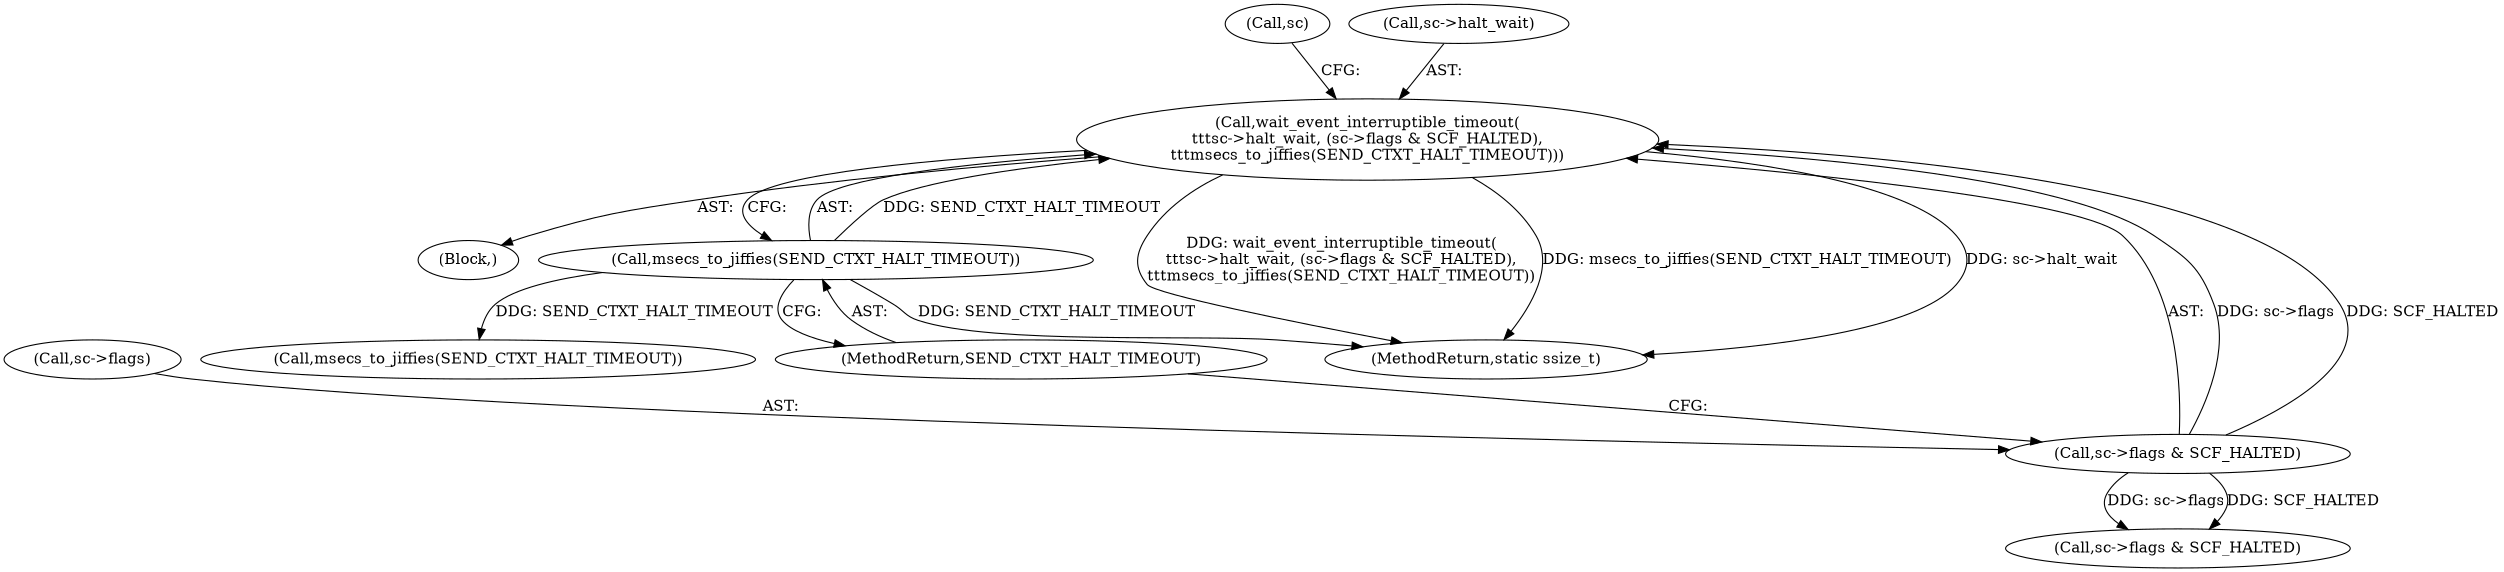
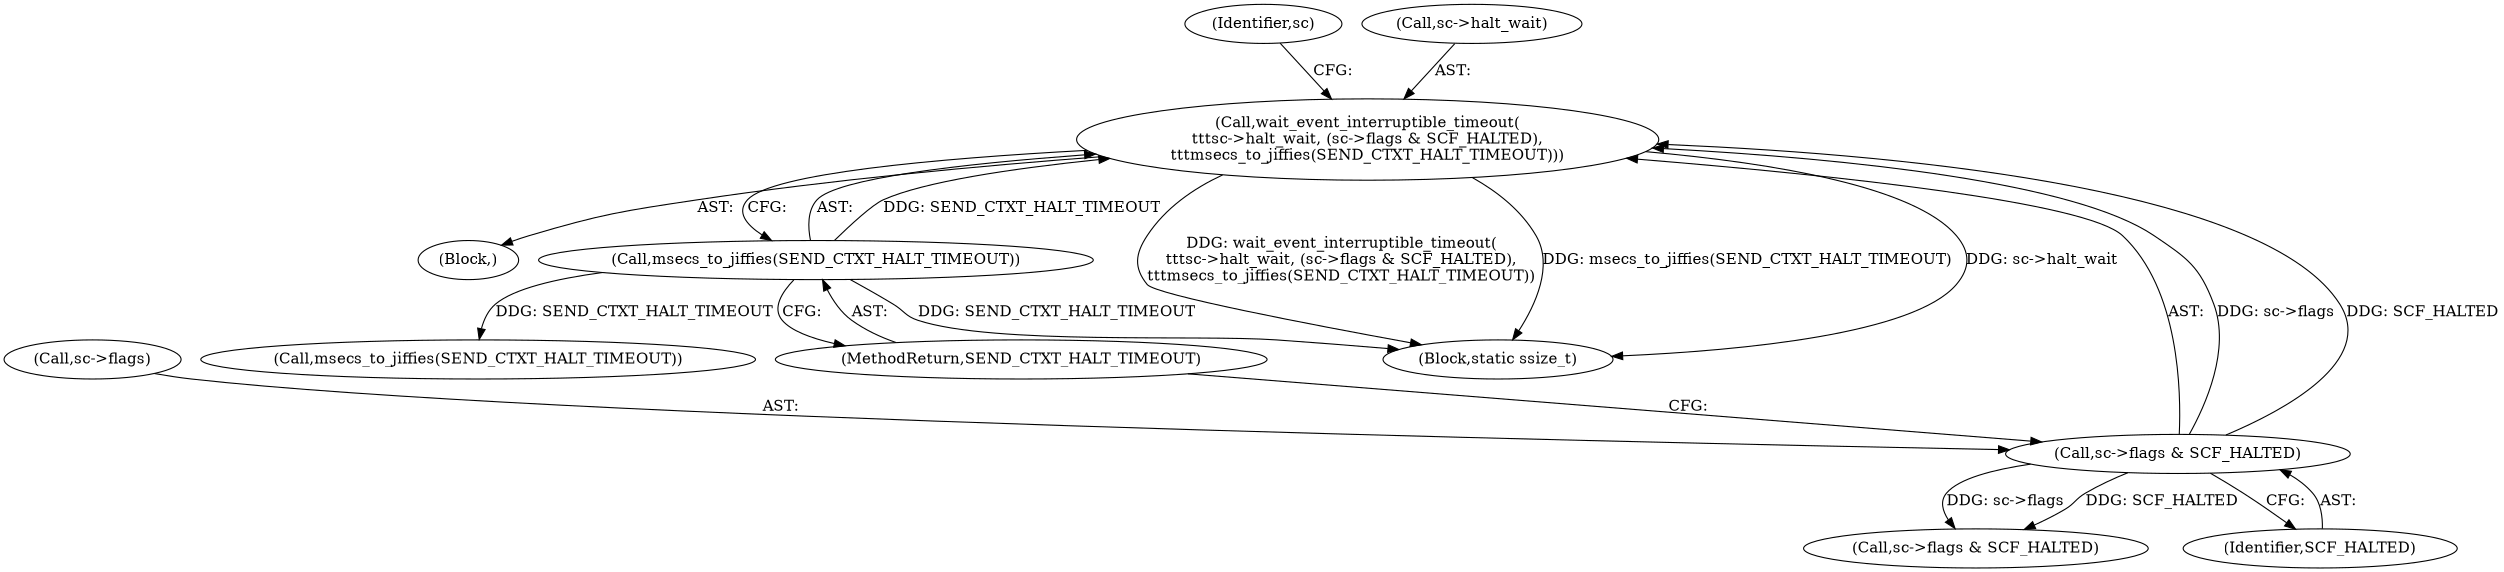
(1277, 24) -> (1263, 24)
(1486, 359) -> (1498, 359)
none -> (2320, 548)
